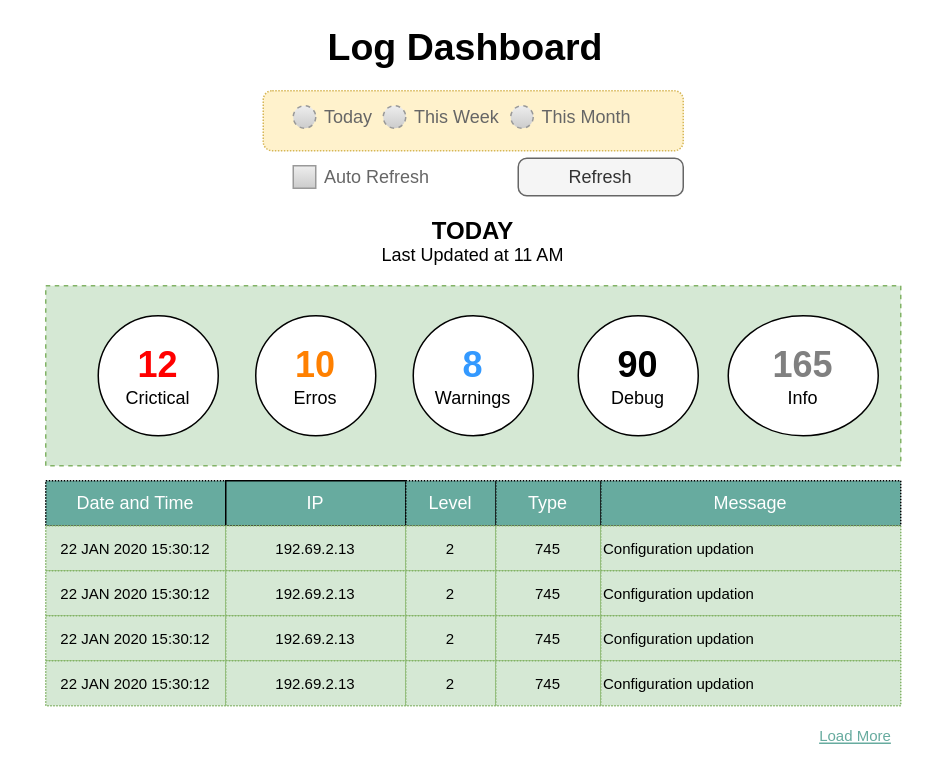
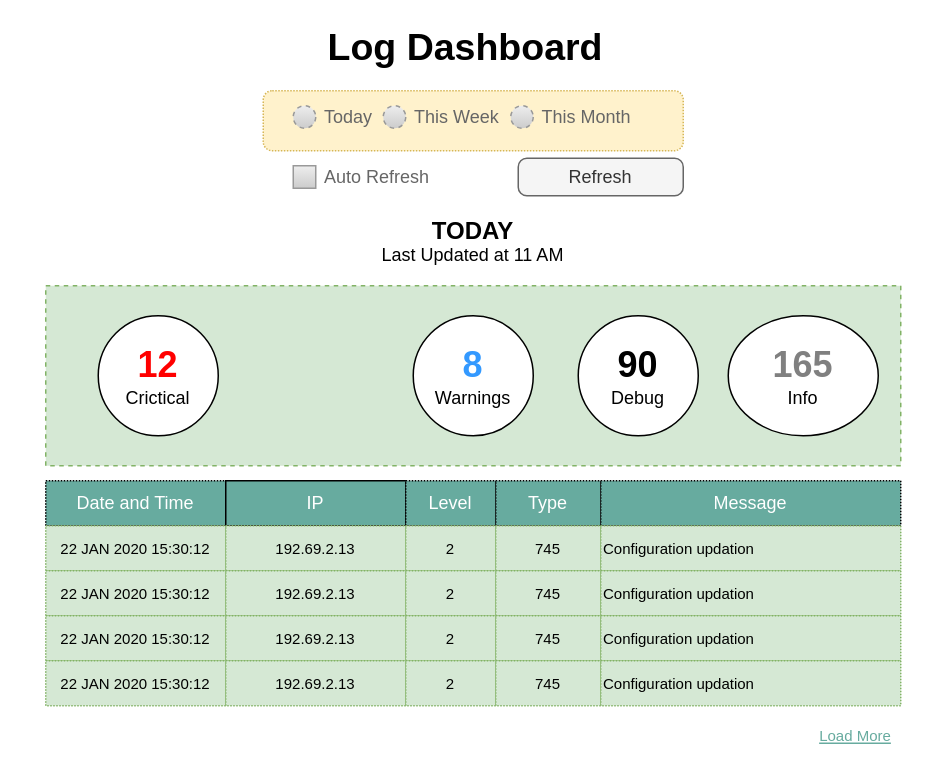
(316, 376) -> none
